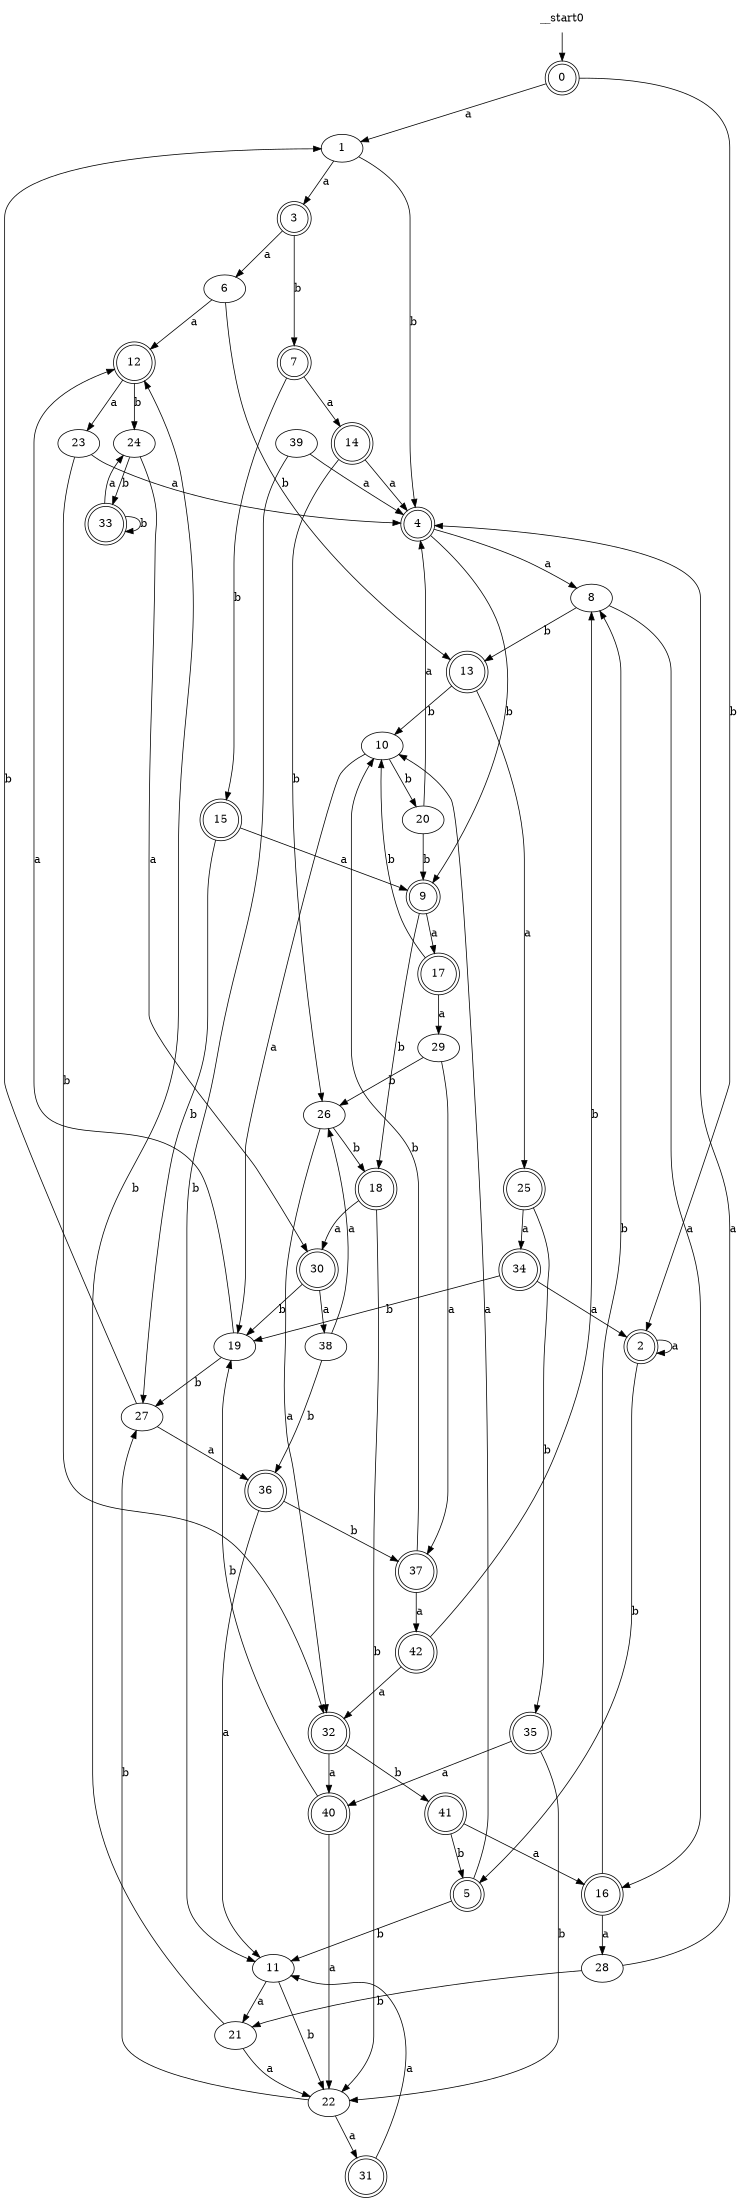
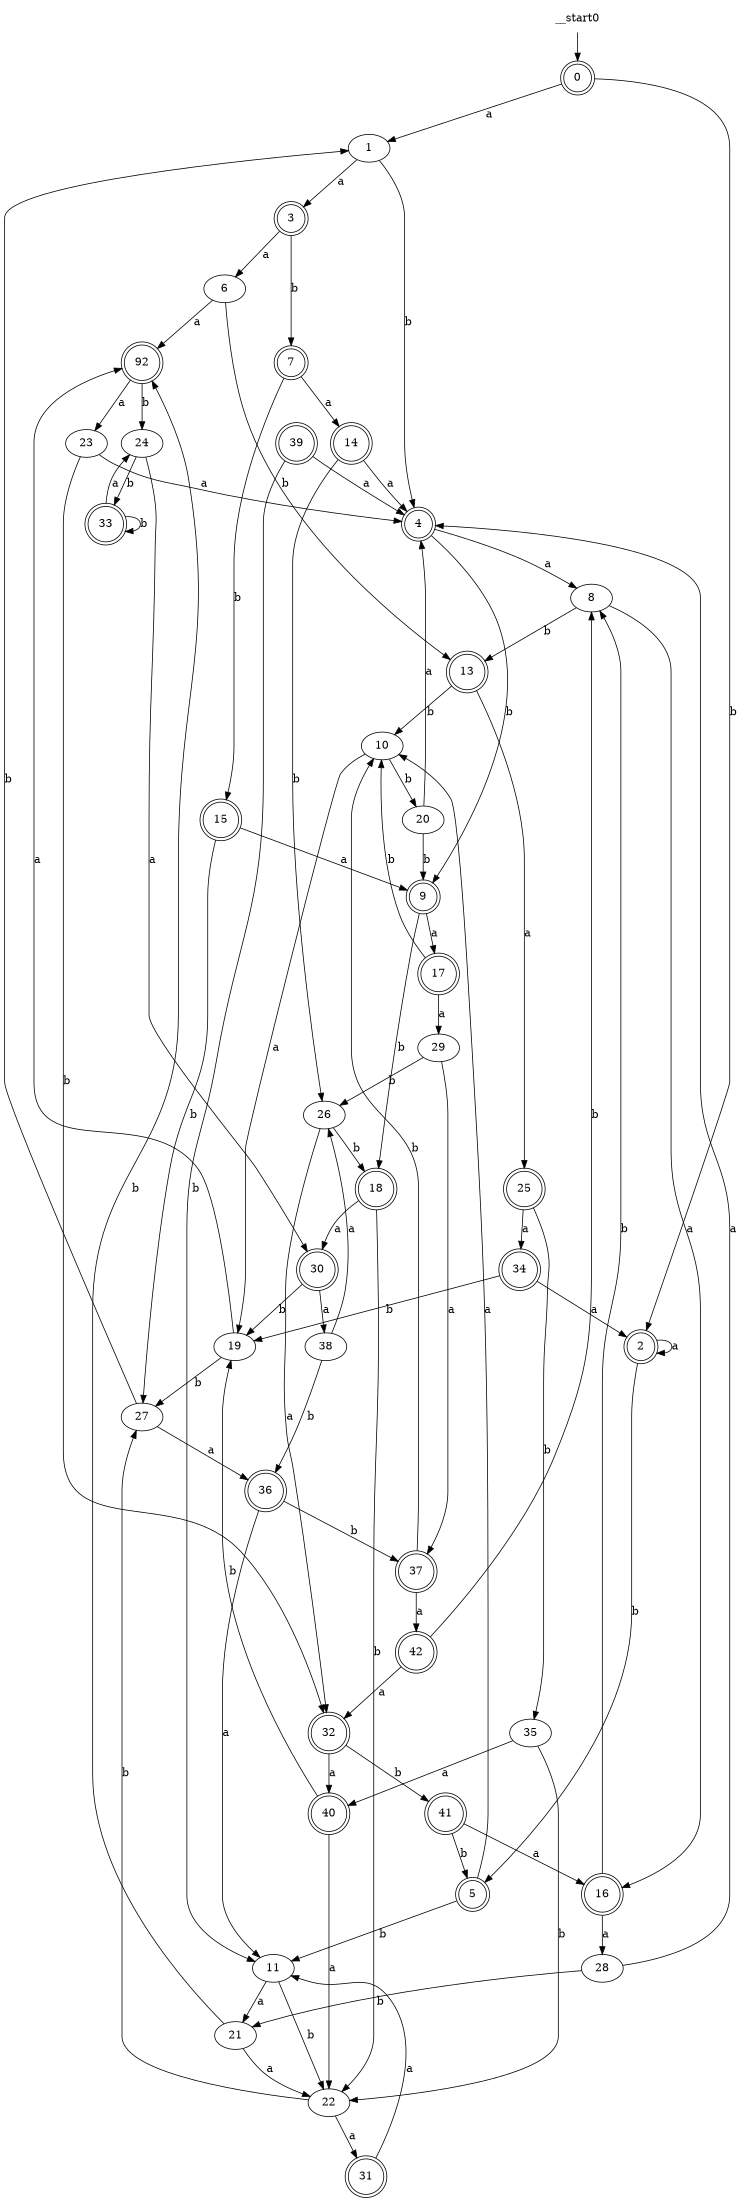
(134, 363) -> (142, 363)
(297, 443) -> (297, 443)
(531, 1733) -> (531, 1733)
